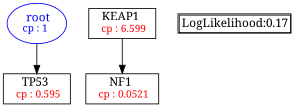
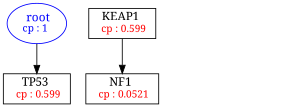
(234, 23) -> none
(124, 29) -> (124, 29)
(39, 94) -> (39, 94)
